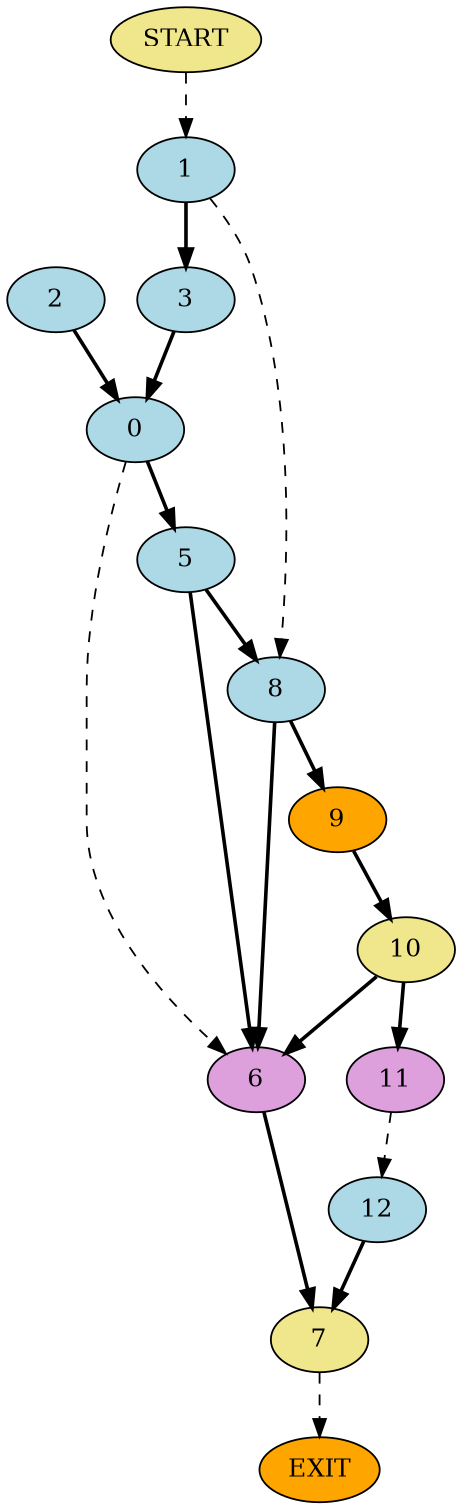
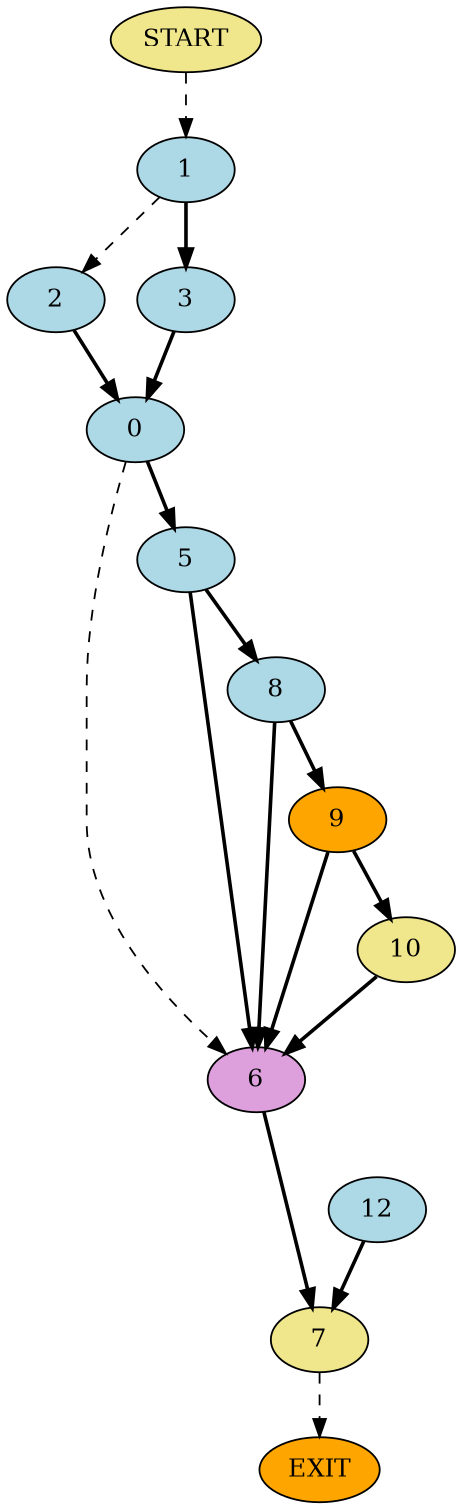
(281, 412) -> (128, 228)
none -> (300, 941)
(395, 1080) -> none
